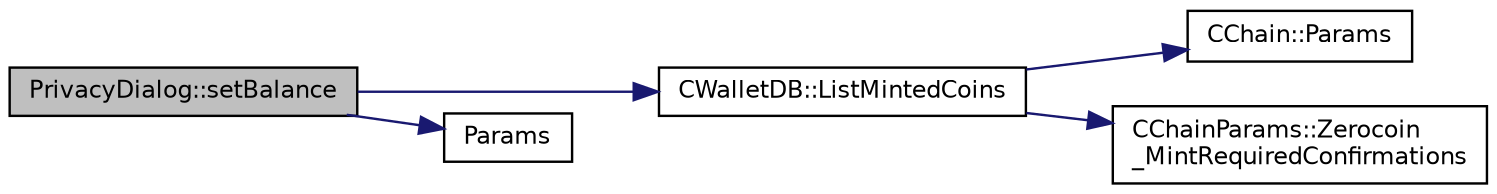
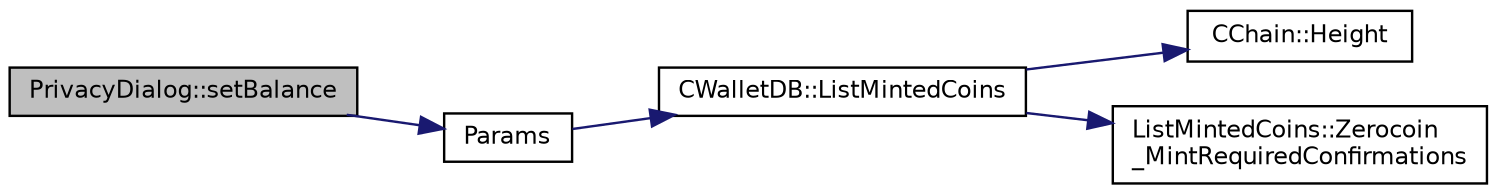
(1300, 36) -> (1300, 36)
(495, 92) -> (611, 124)
(1300, 145) -> (1300, 145)
